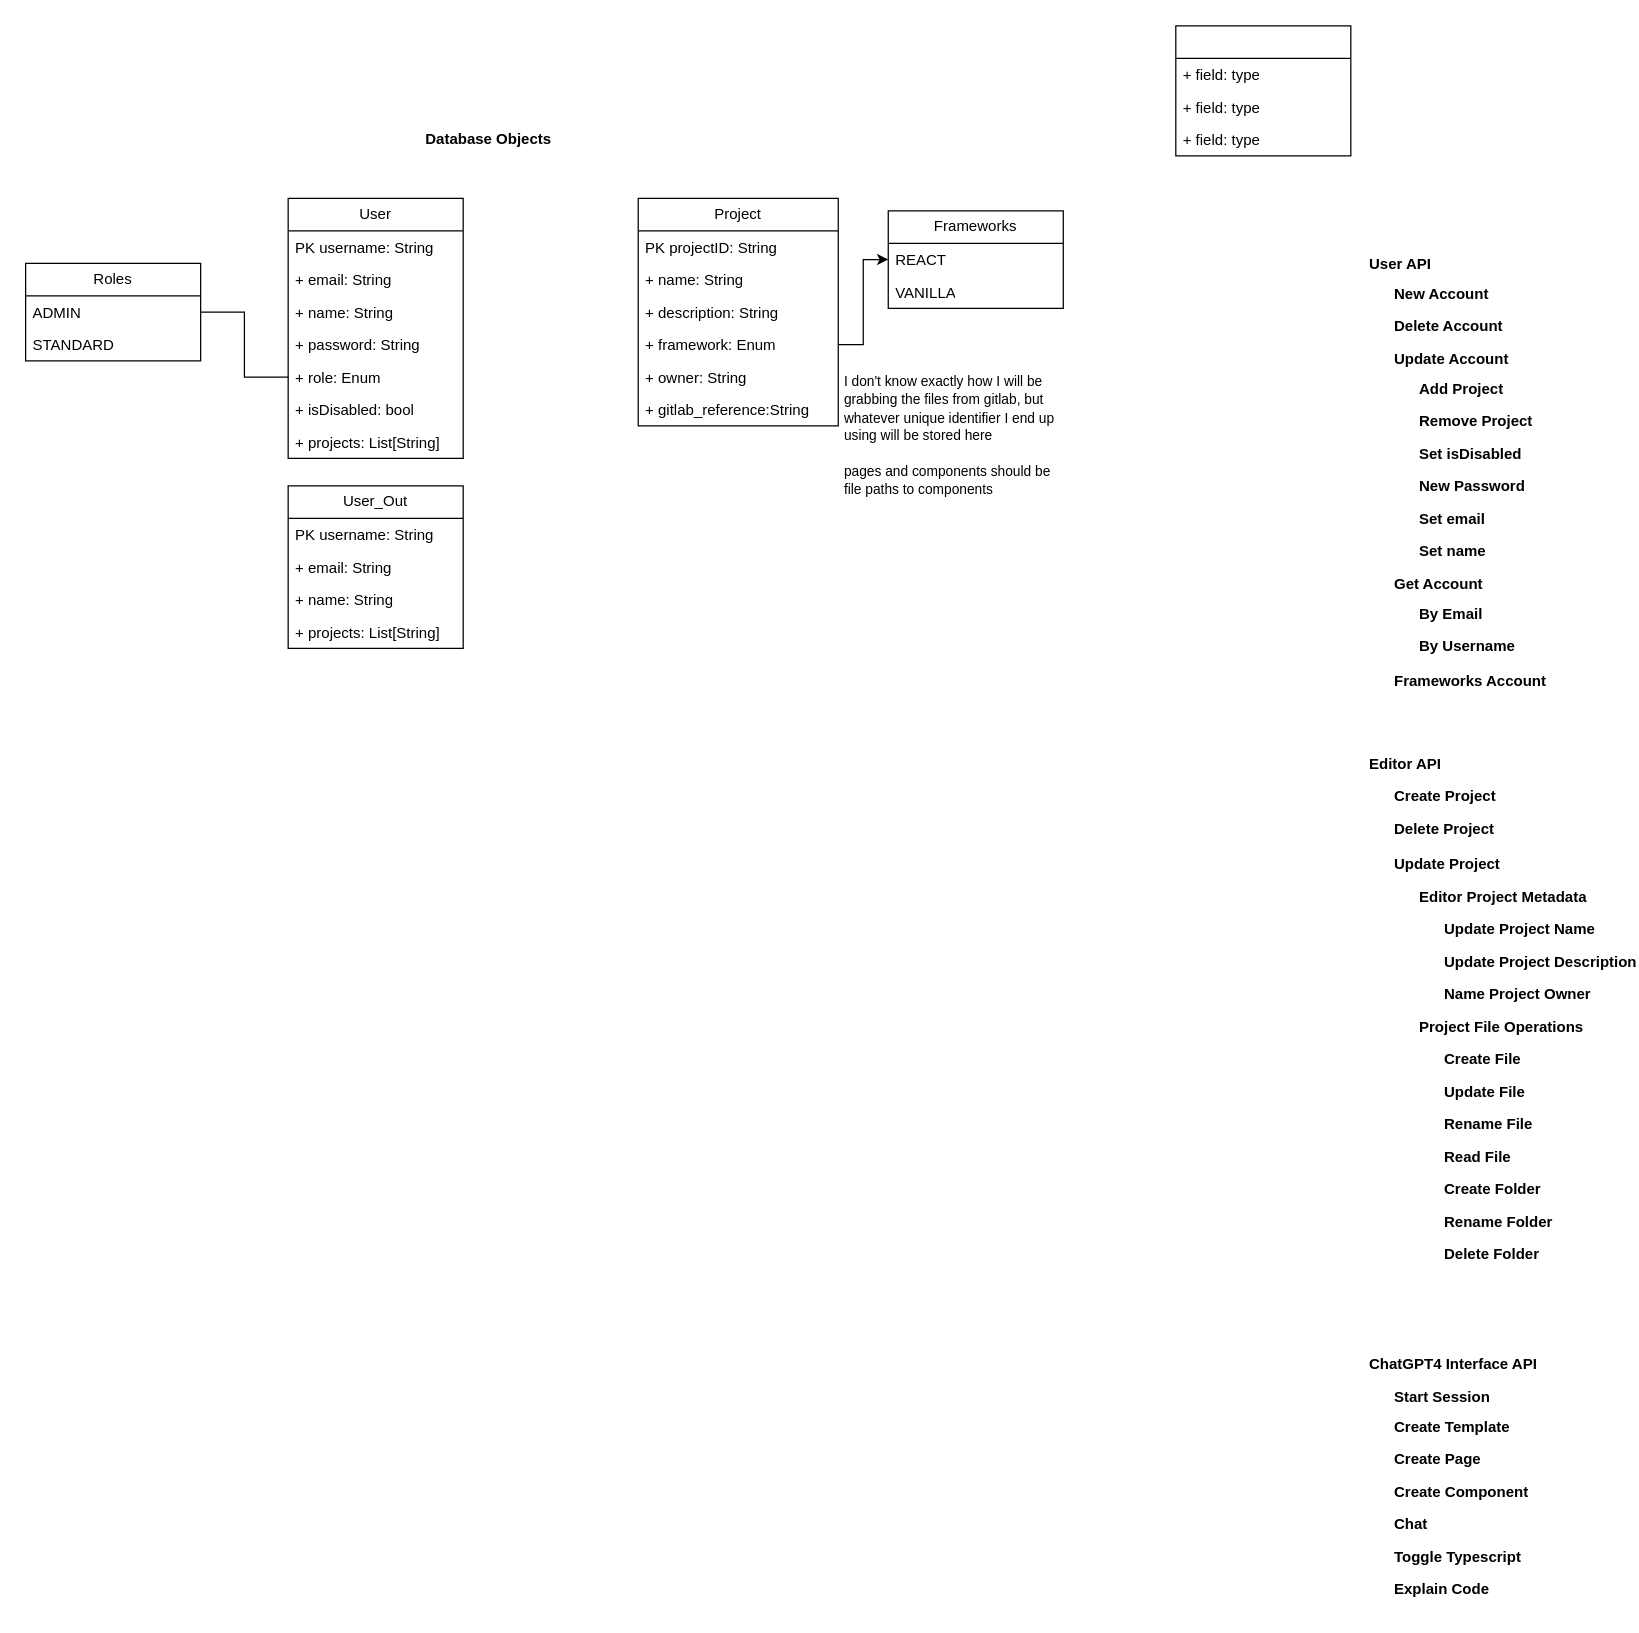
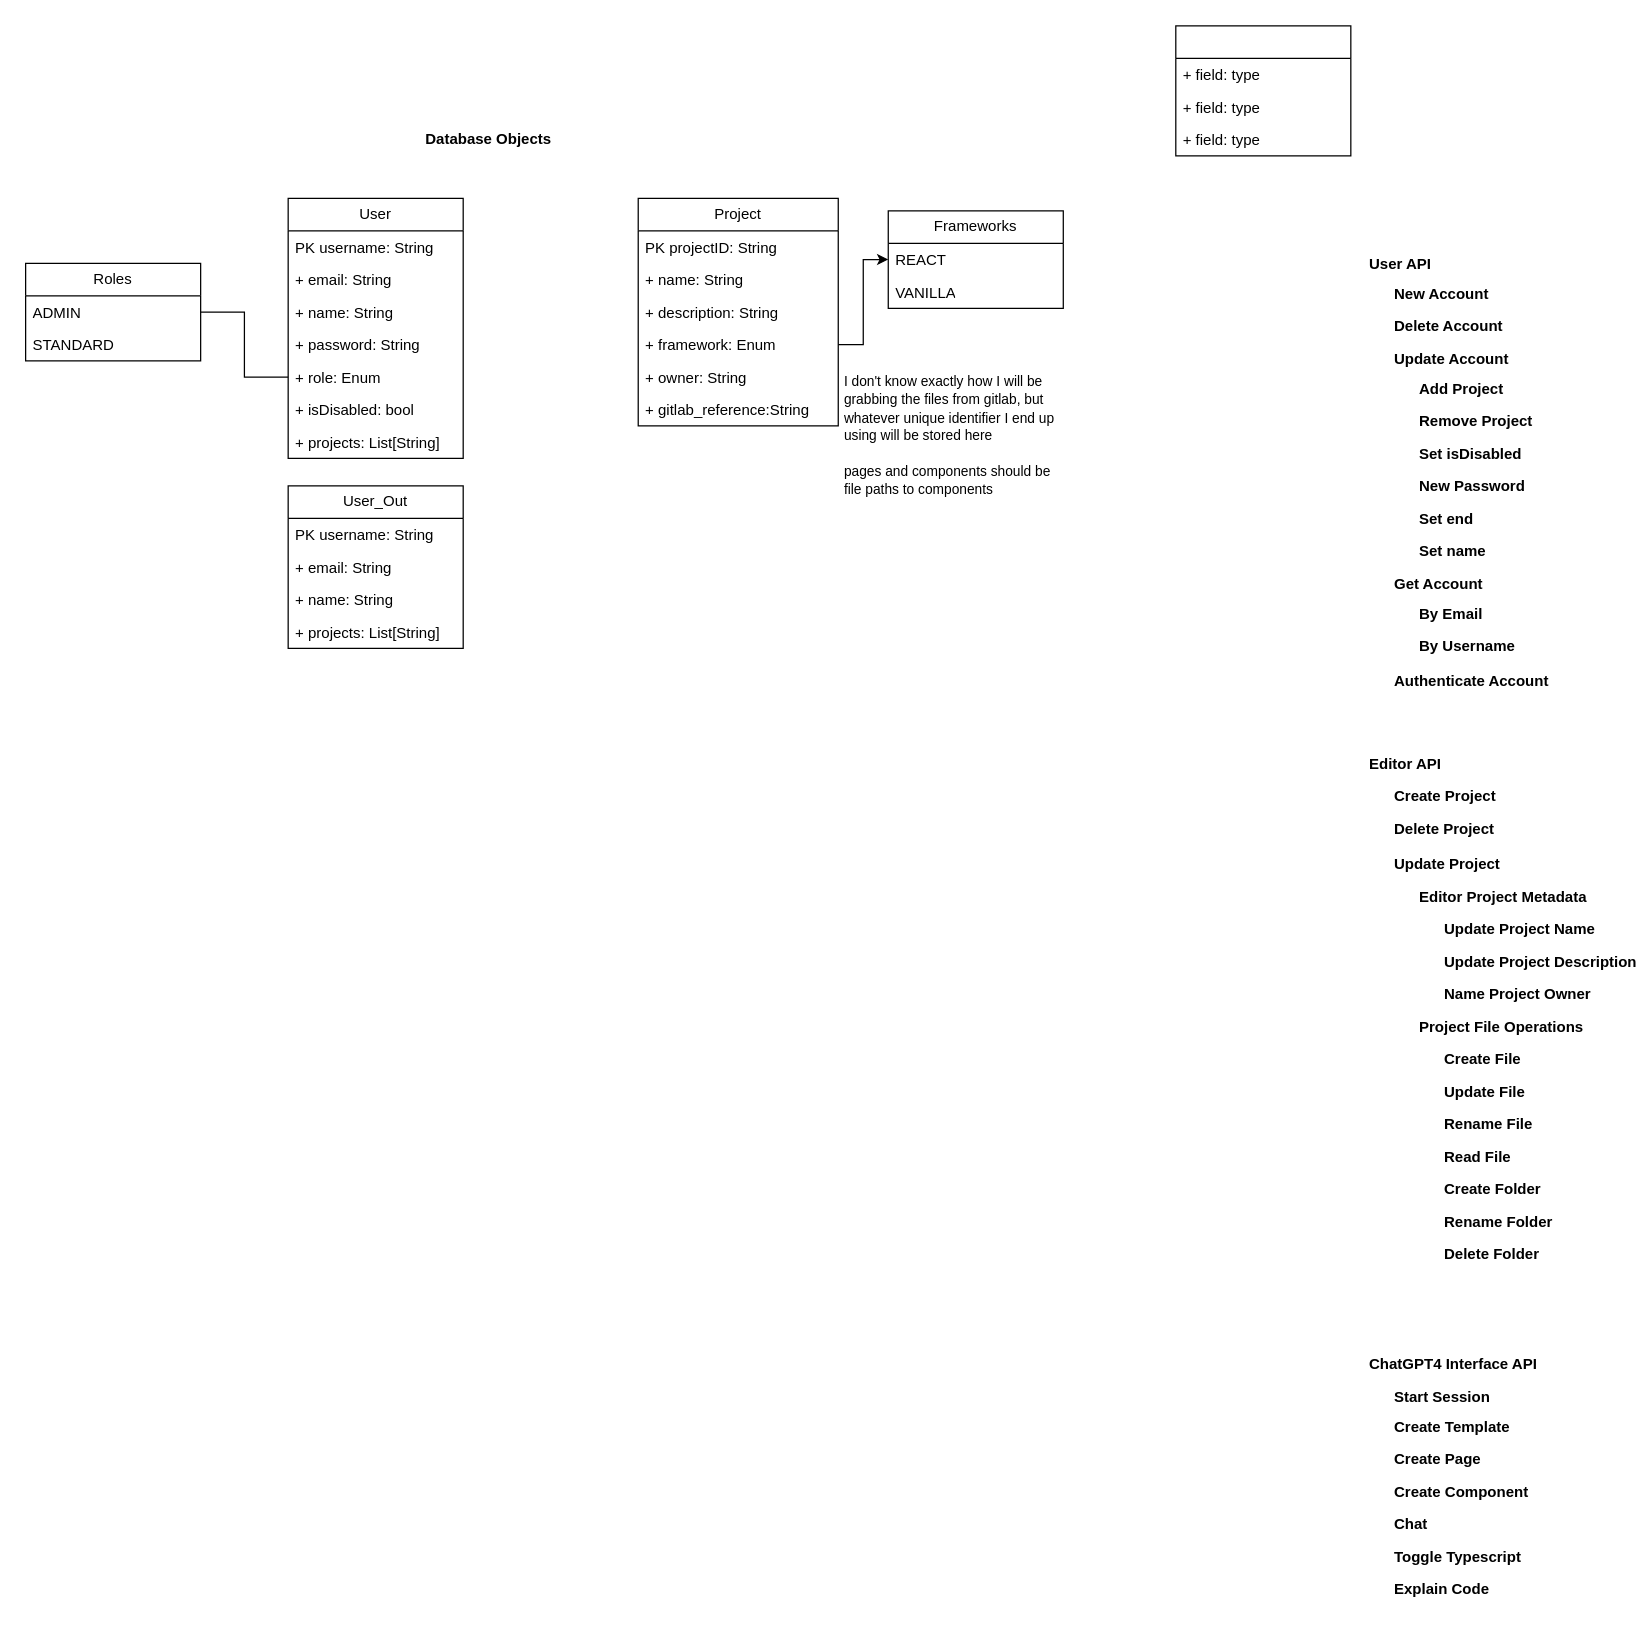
(1451, 519) -> (1447, 519)
(1468, 682) -> (1474, 682)
